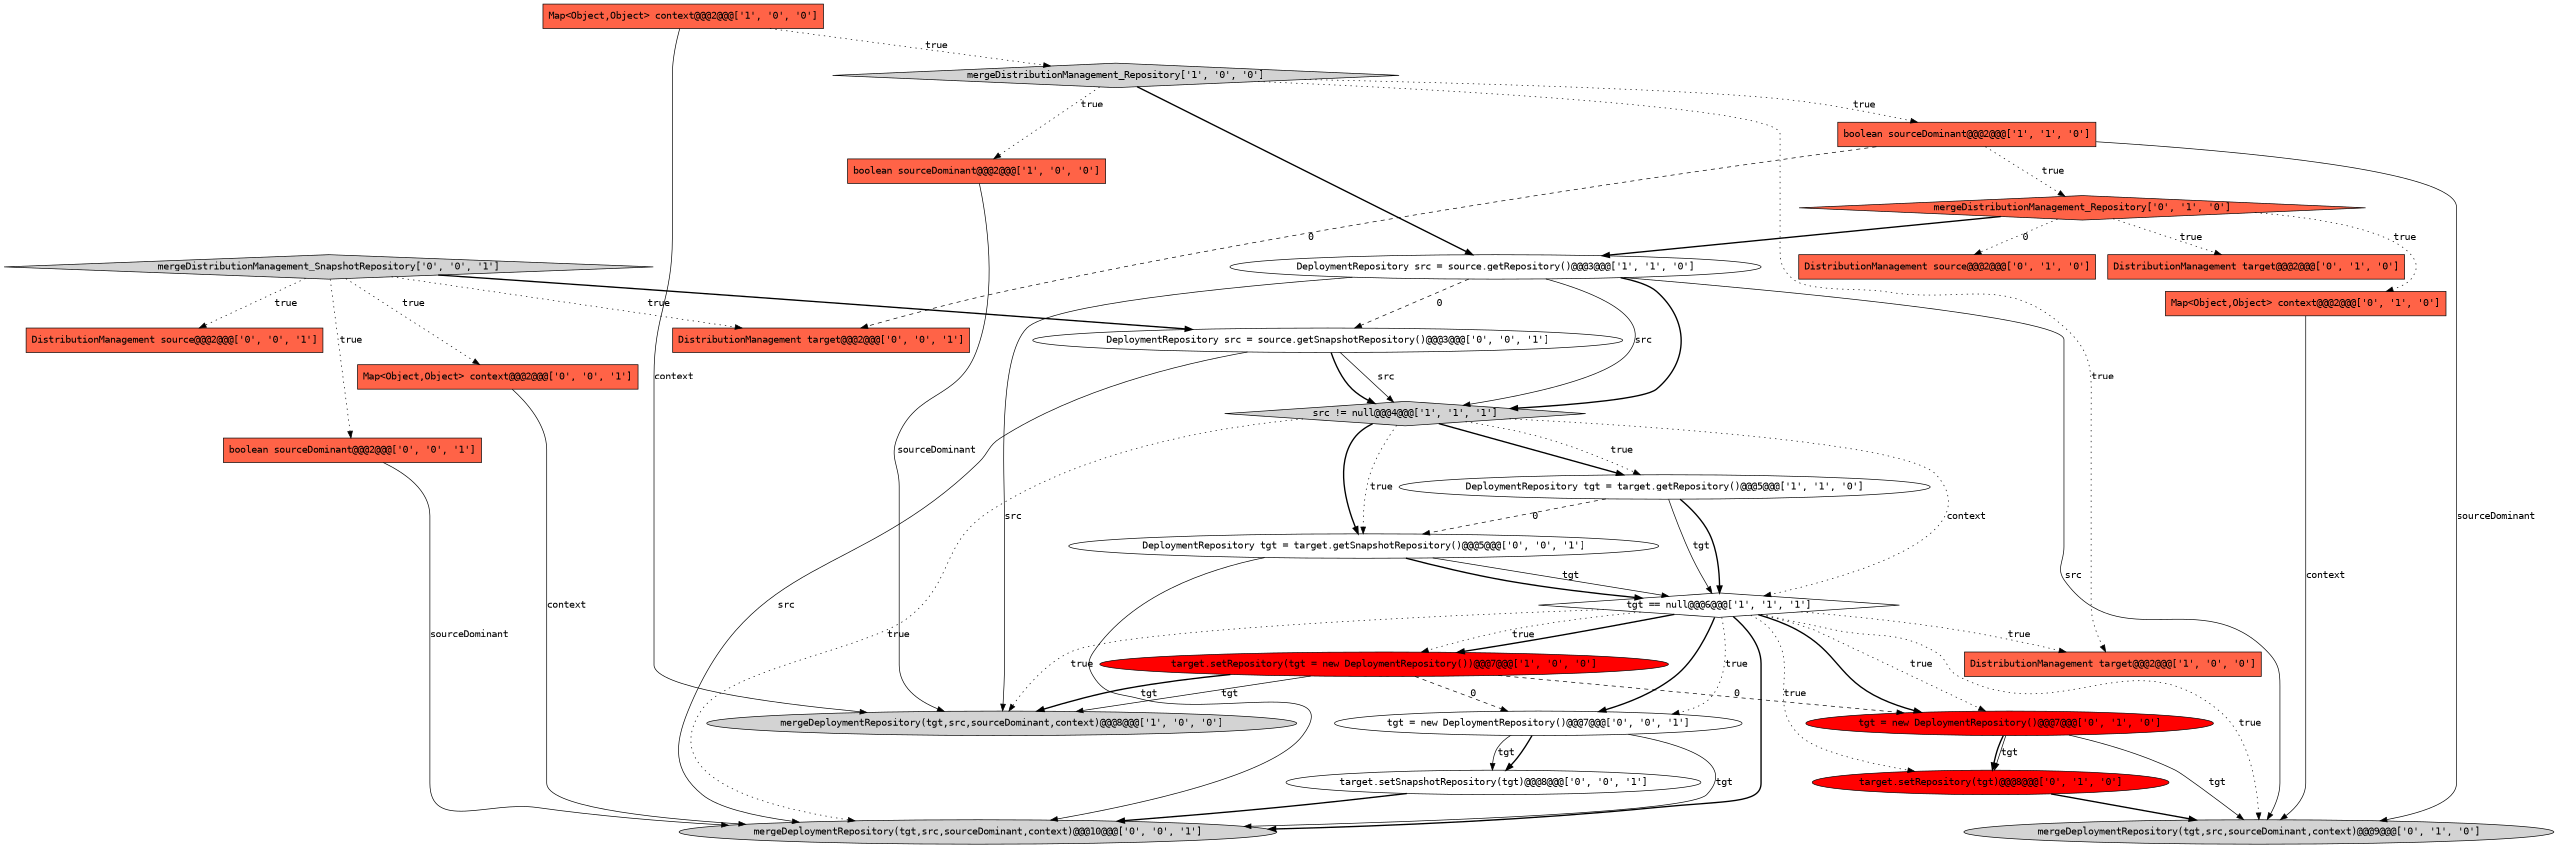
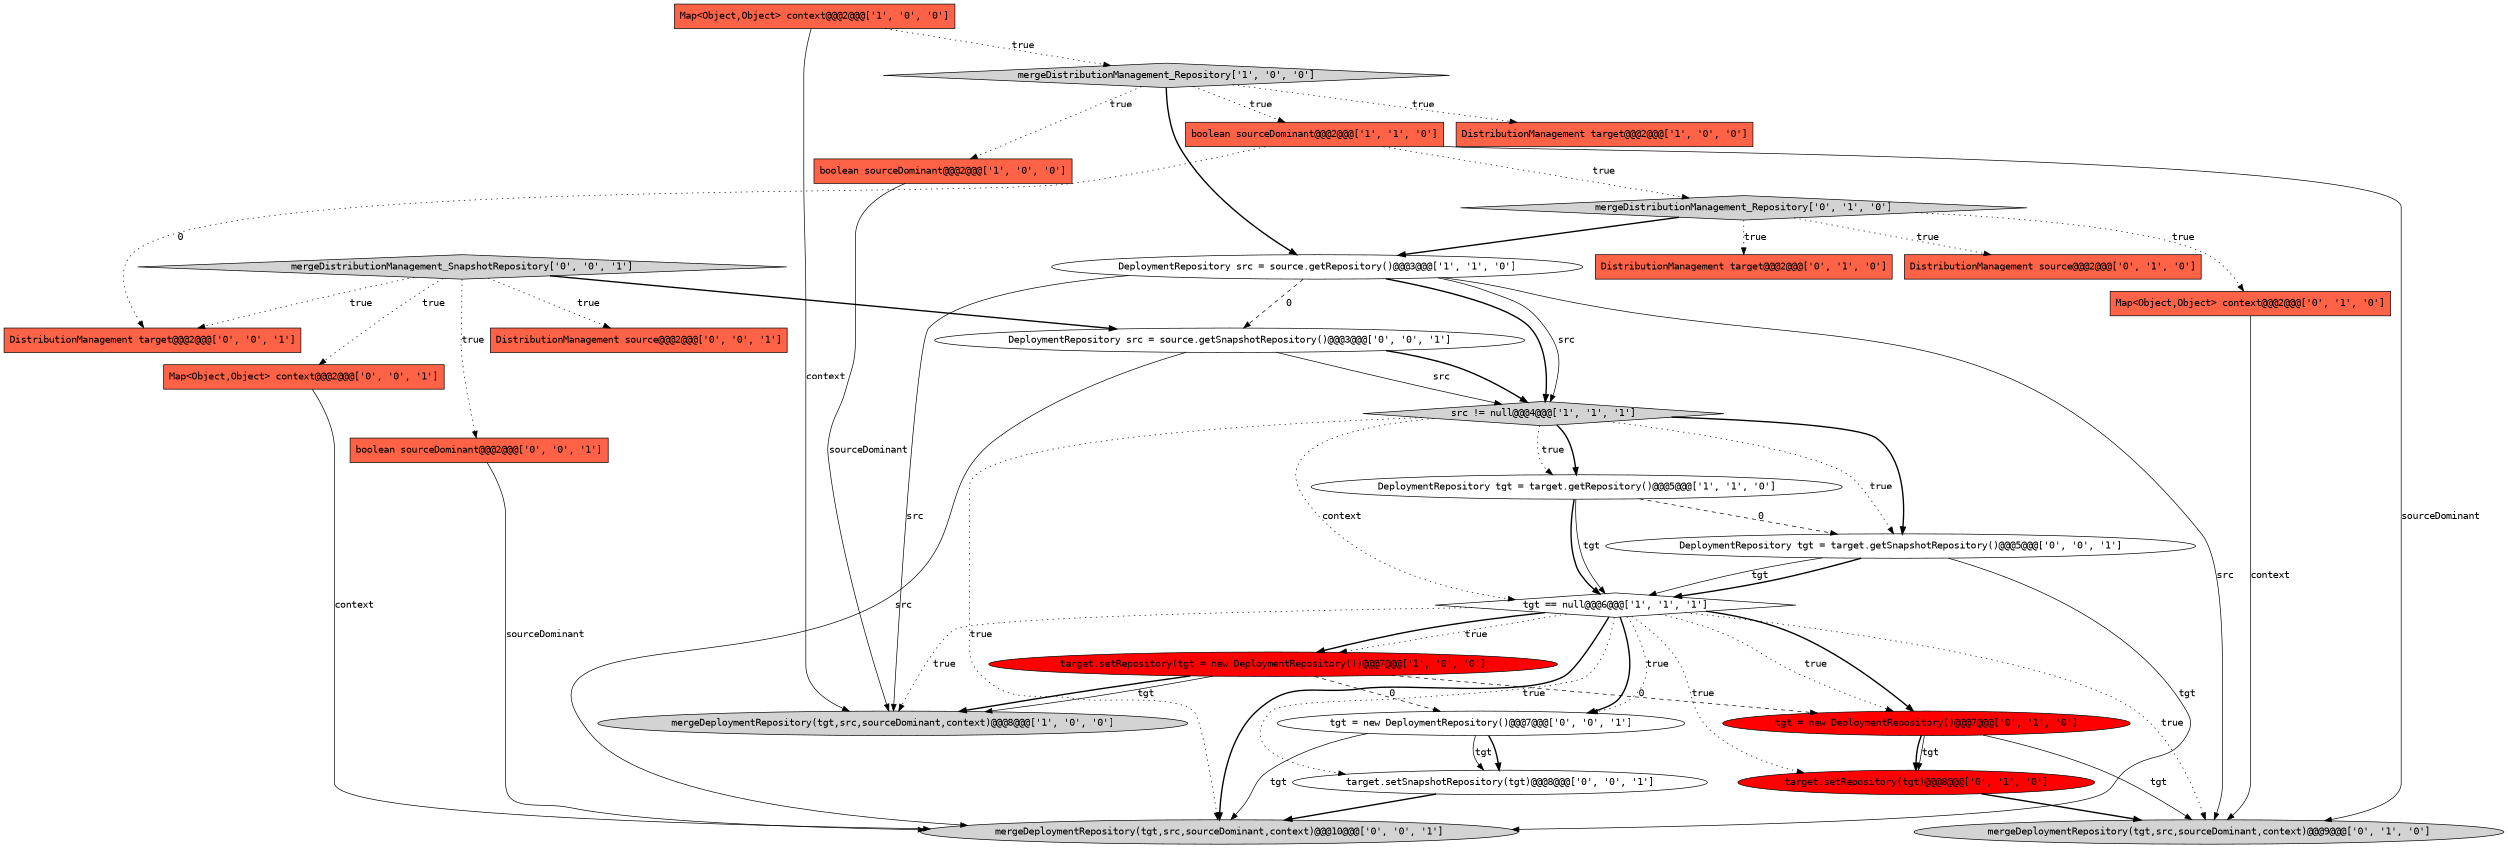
(2082, 208) -> (1744, 208)
(1369, 223) -> (660, 194)
(2026, 237) -> (1928, 237)
(1931, 626) -> (1415, 697)
